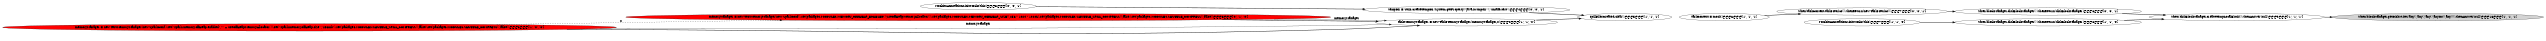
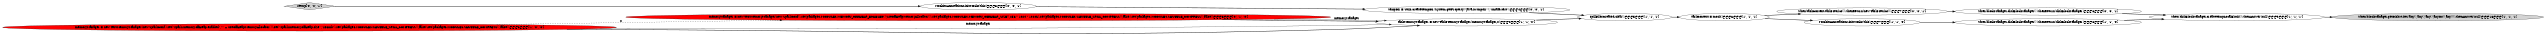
none -> (310, 6)
none -> (1674, 17)
none -> (1788, 20)
